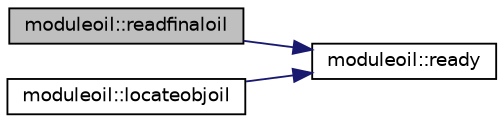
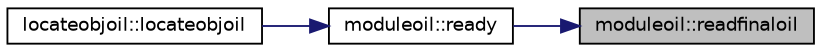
(268, 44) -> (537, 26)
(126, 97) -> (135, 26)
